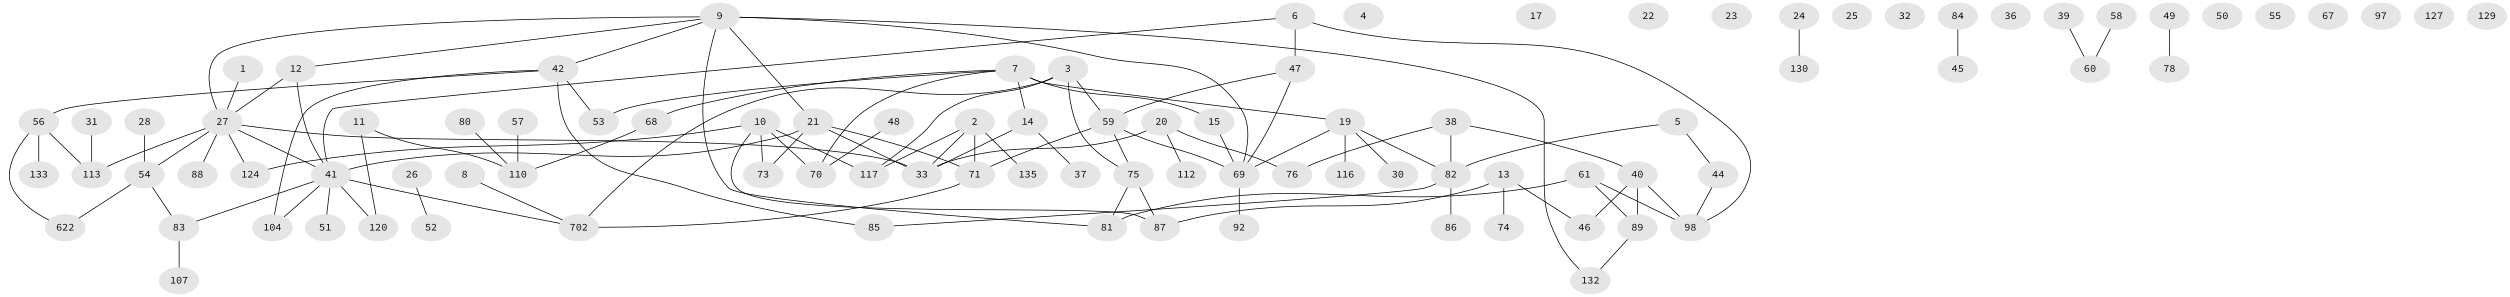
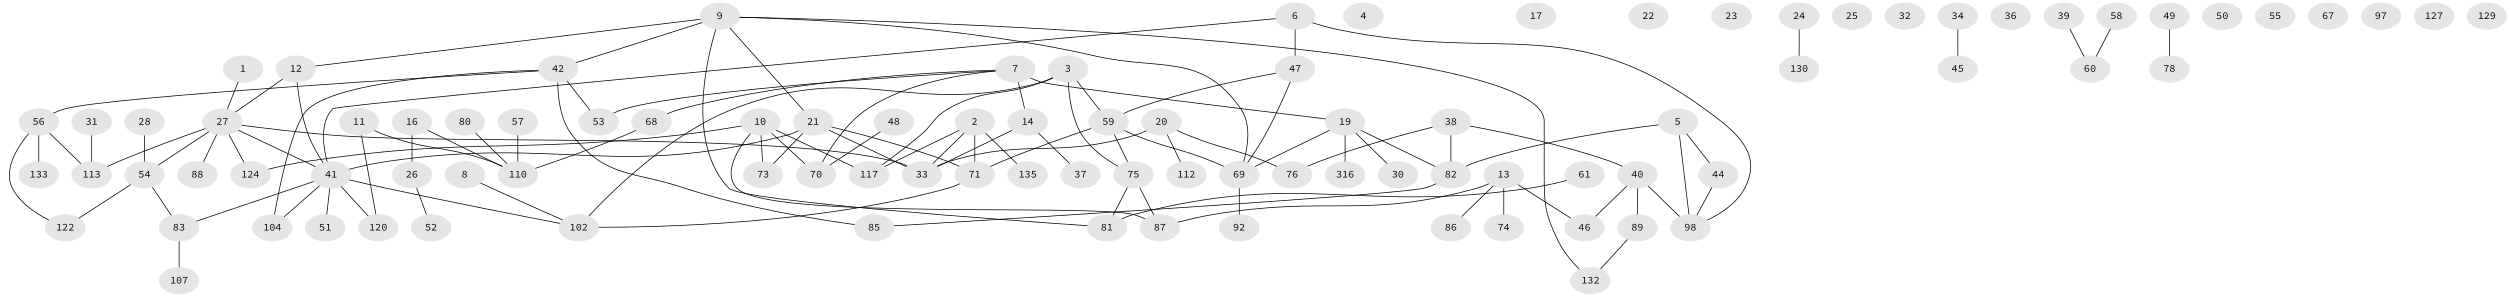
(1958, 16) -> (1958, 16)
(428, 23) -> none
none -> (412, 122)
(1214, 122) -> none
(1345, 175) -> (1345, 175)
(1608, 198) -> none
(1632, 199) -> (1684, 175)
(1451, 201) -> (1477, 201)
(65, 228) -> (65, 228)
(579, 228) -> (579, 228)
